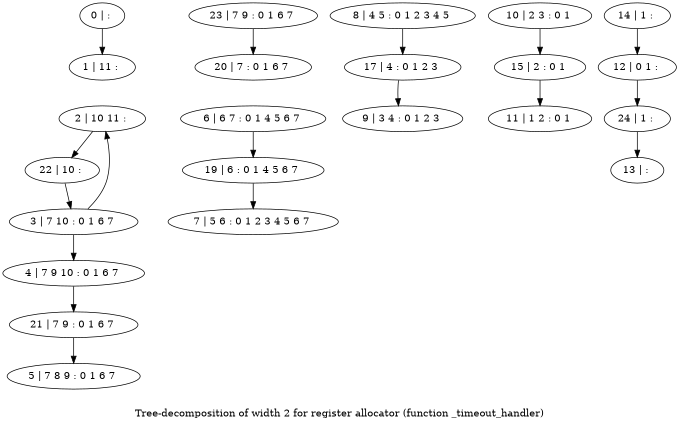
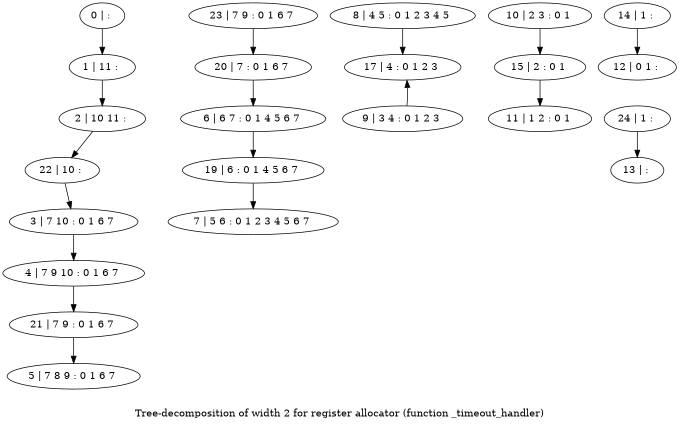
none -> (253, 89)
(398, 89) -> (407, 97)
(637, 89) -> none
(108, 177) -> (102, 89)
